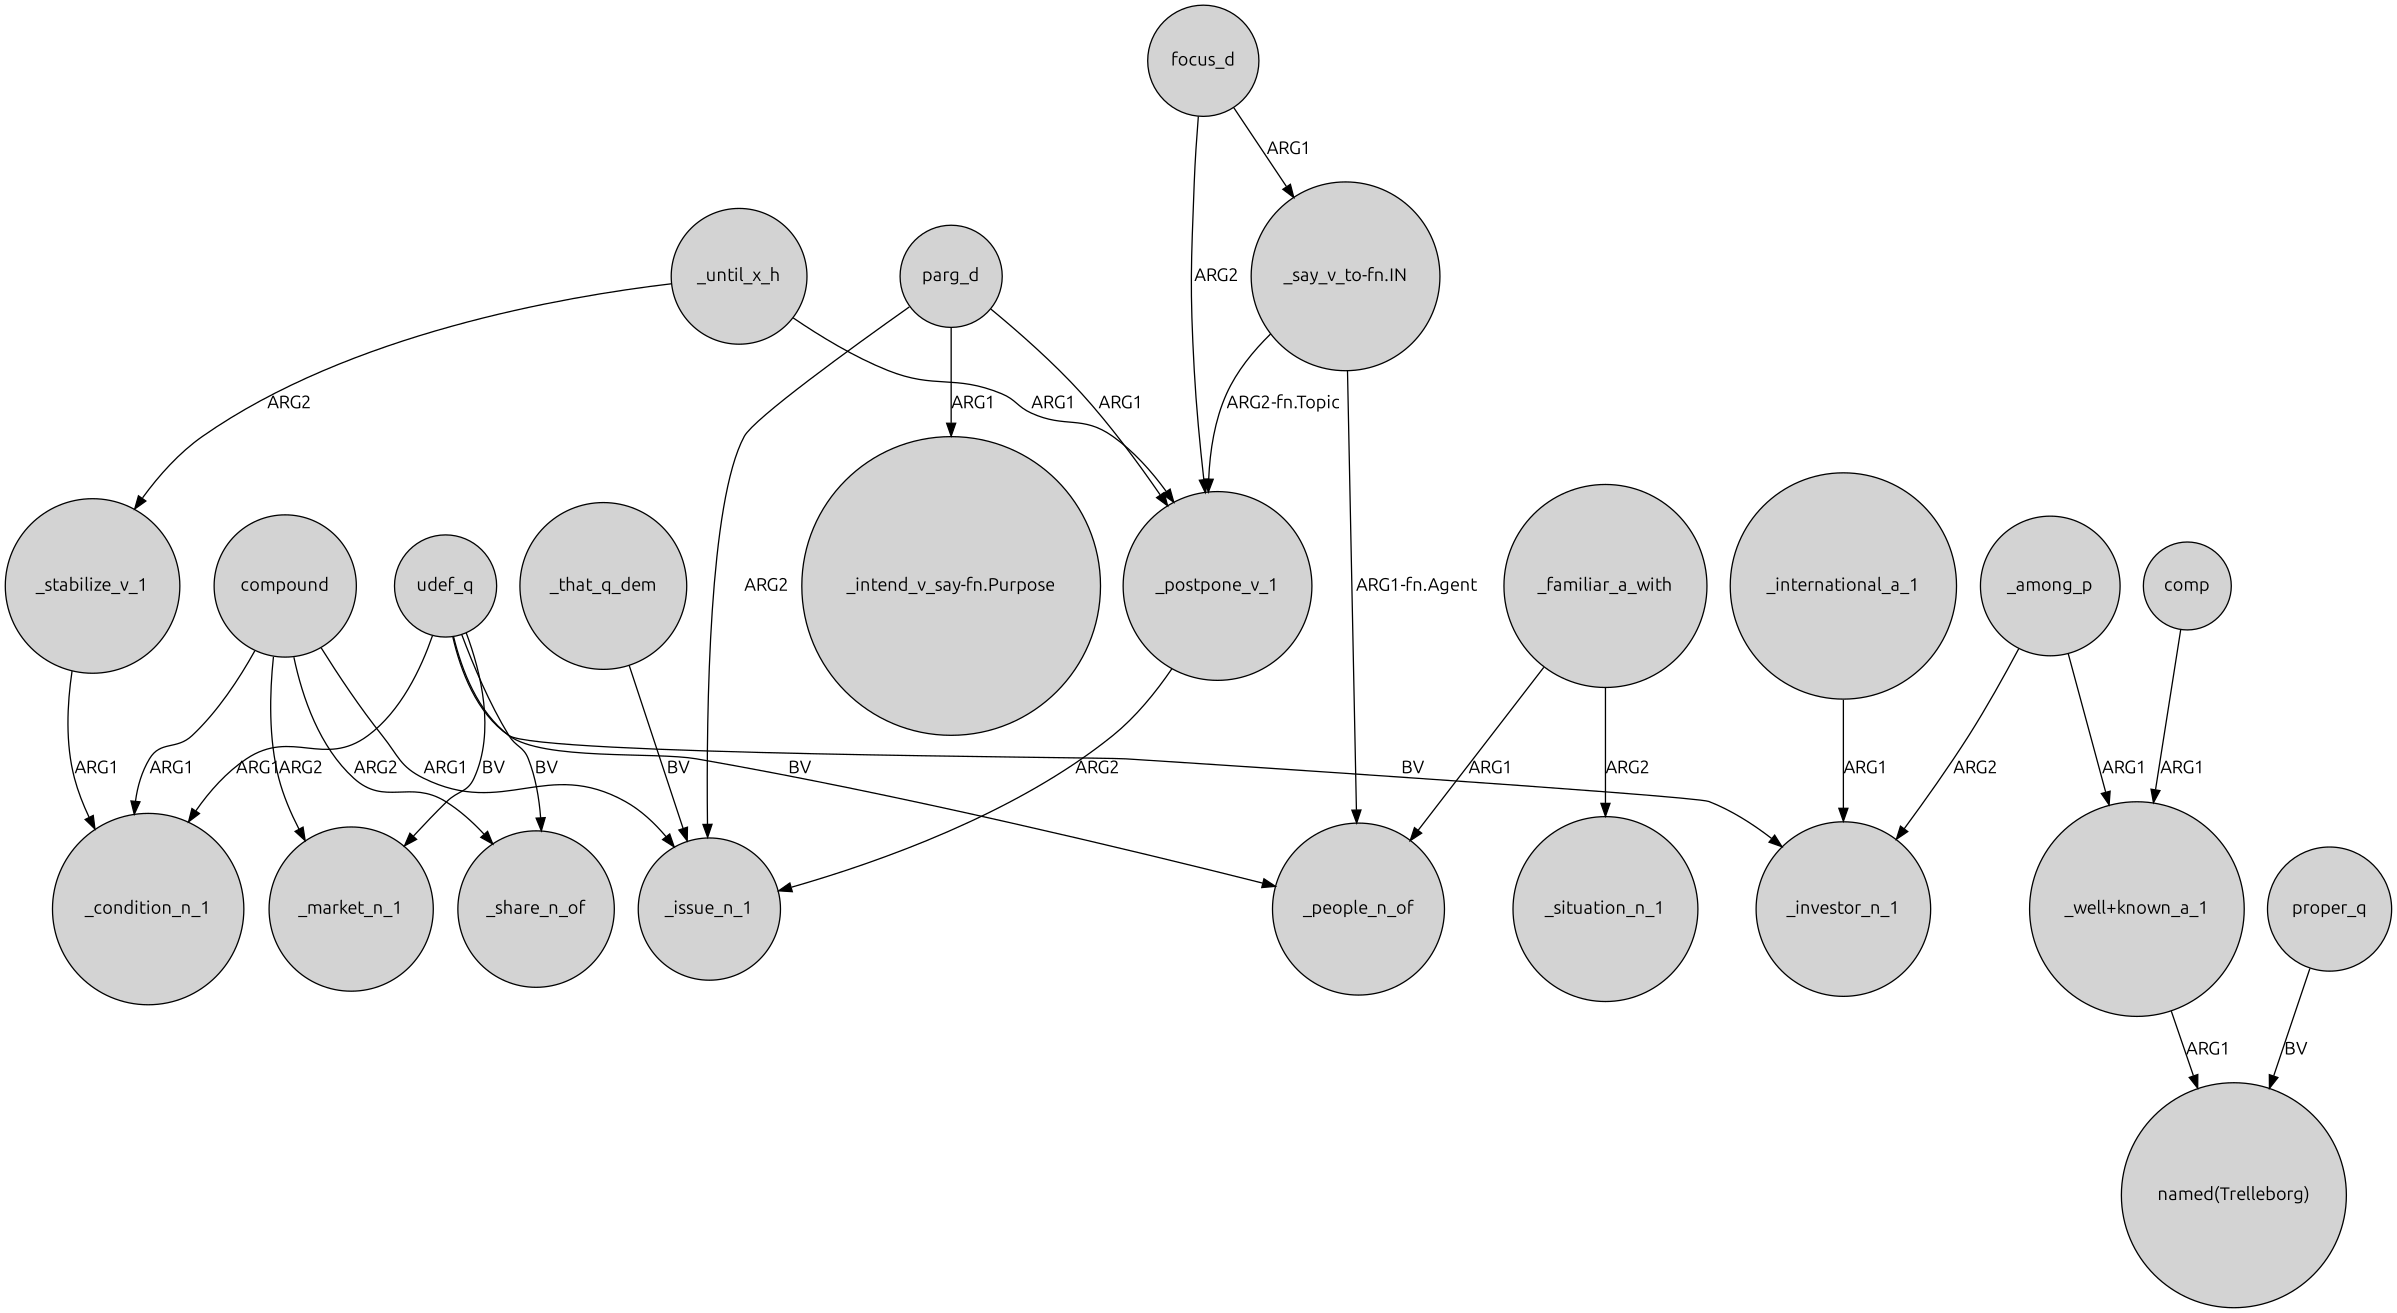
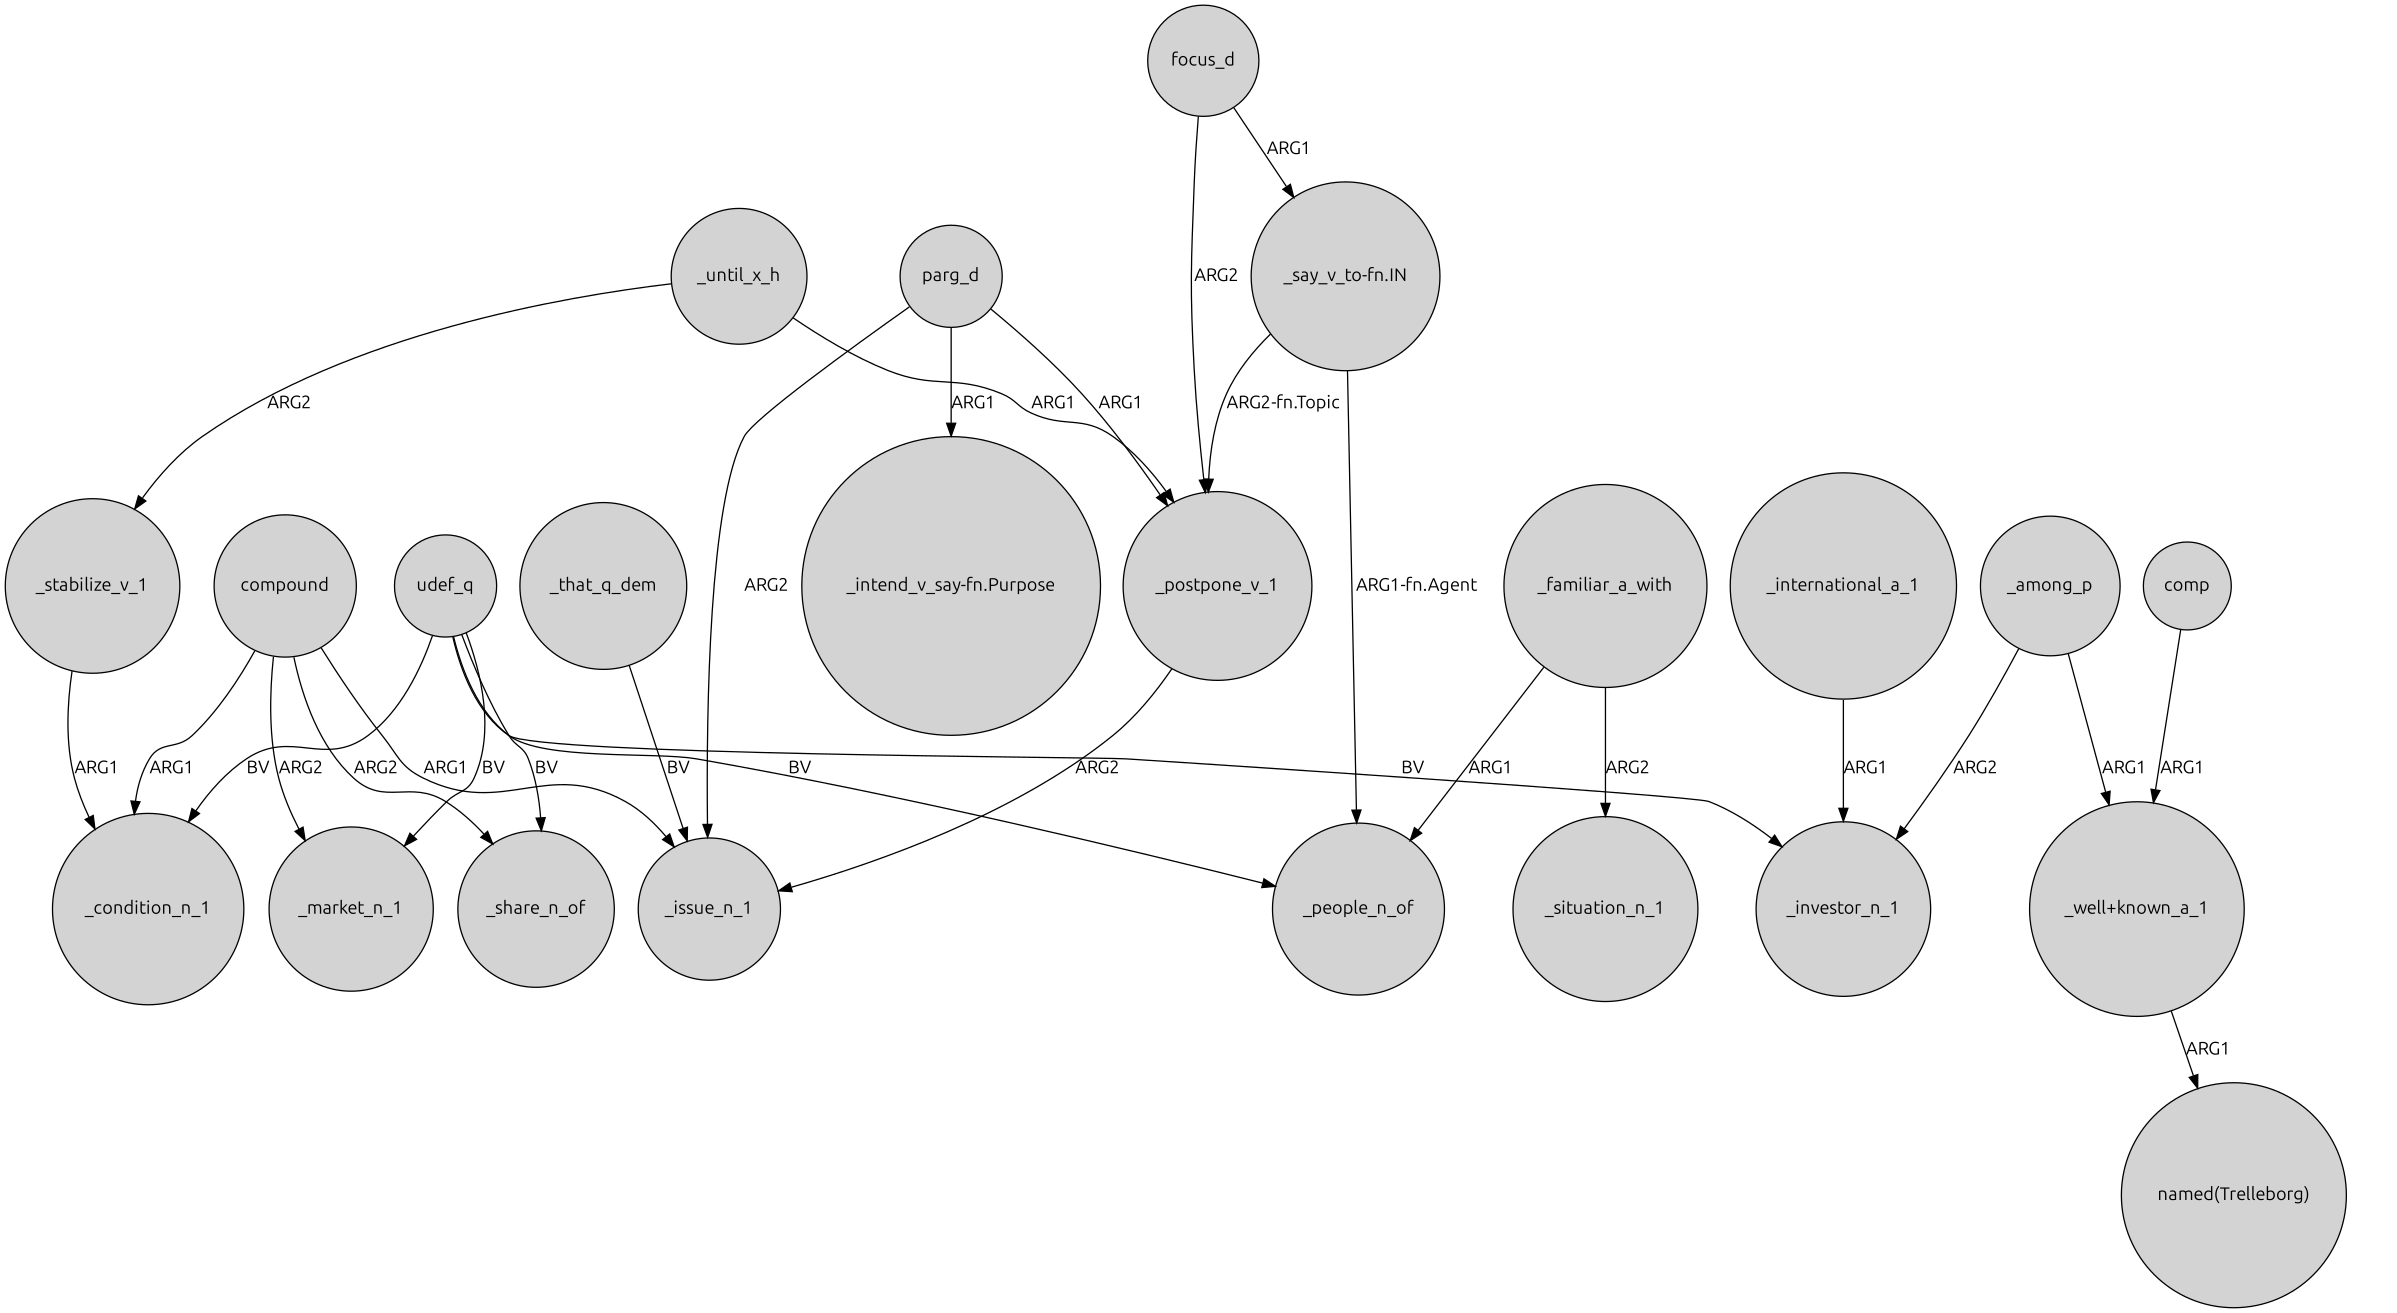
(259, 769) -> (259, 769)
(2330, 909) -> none
